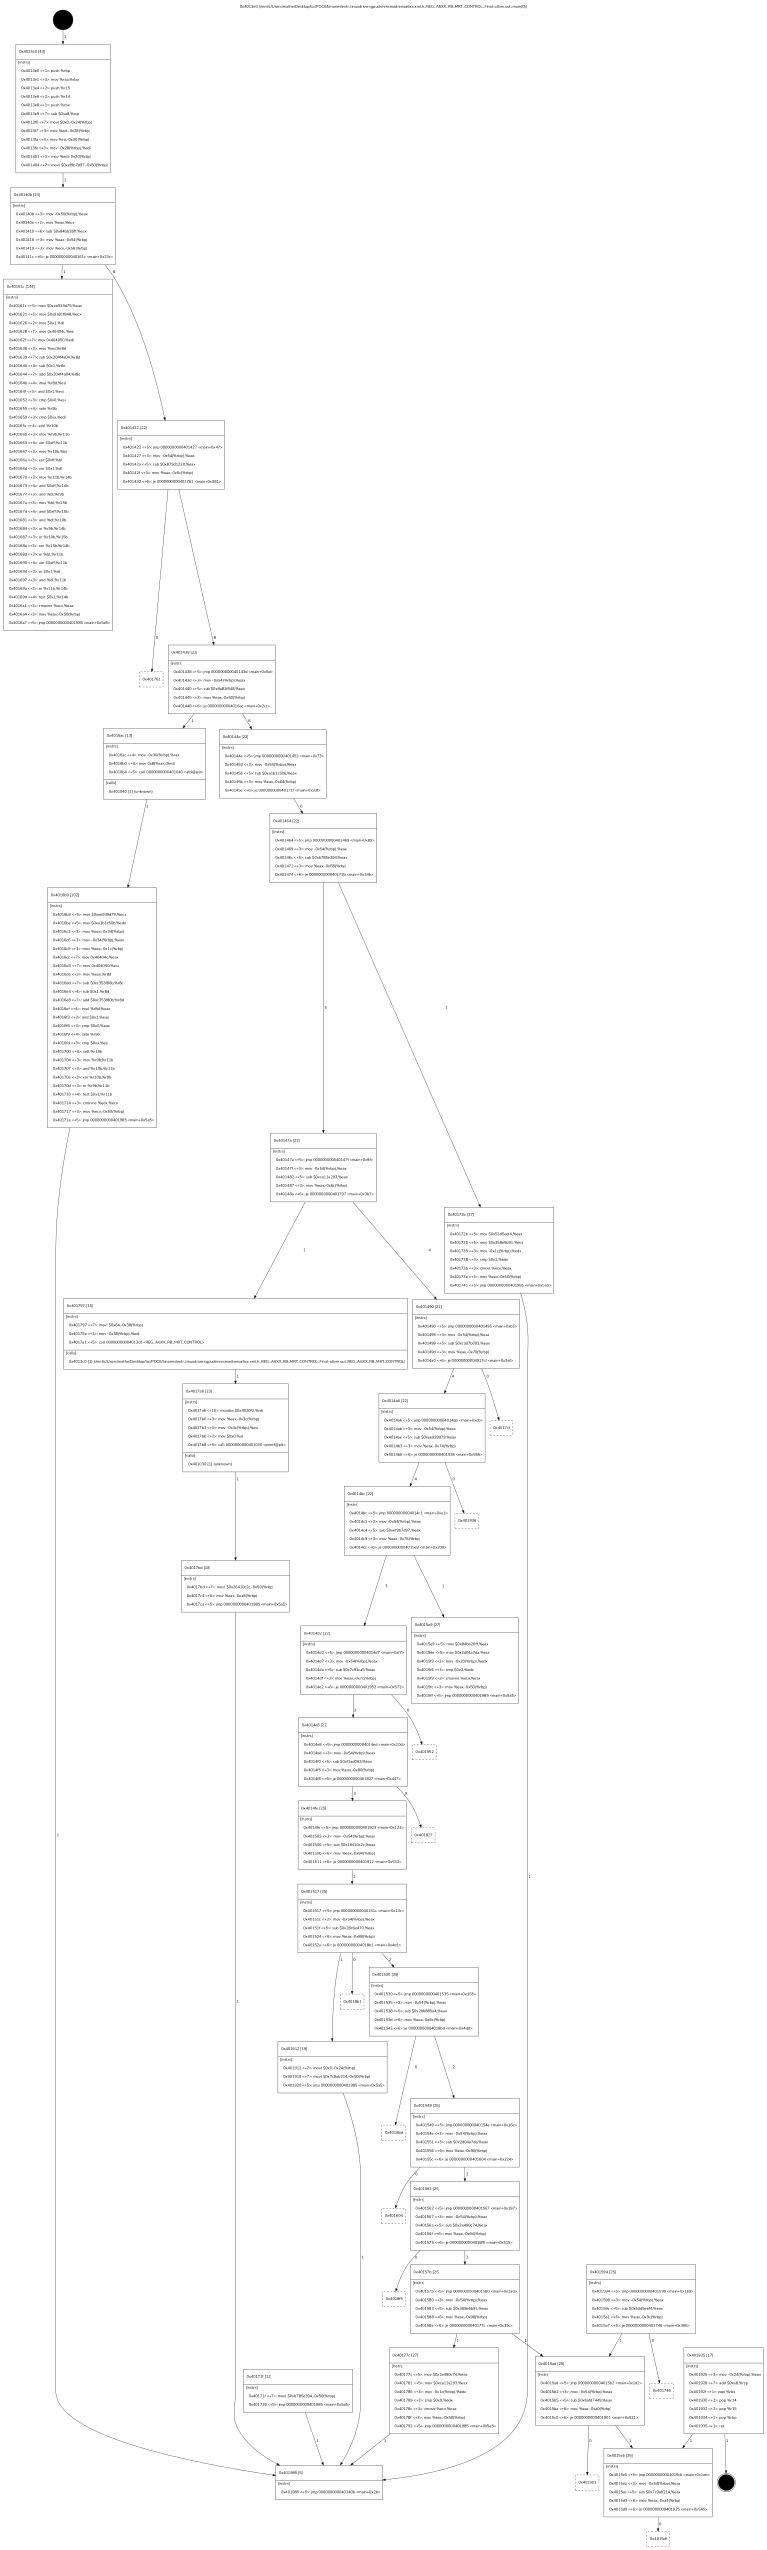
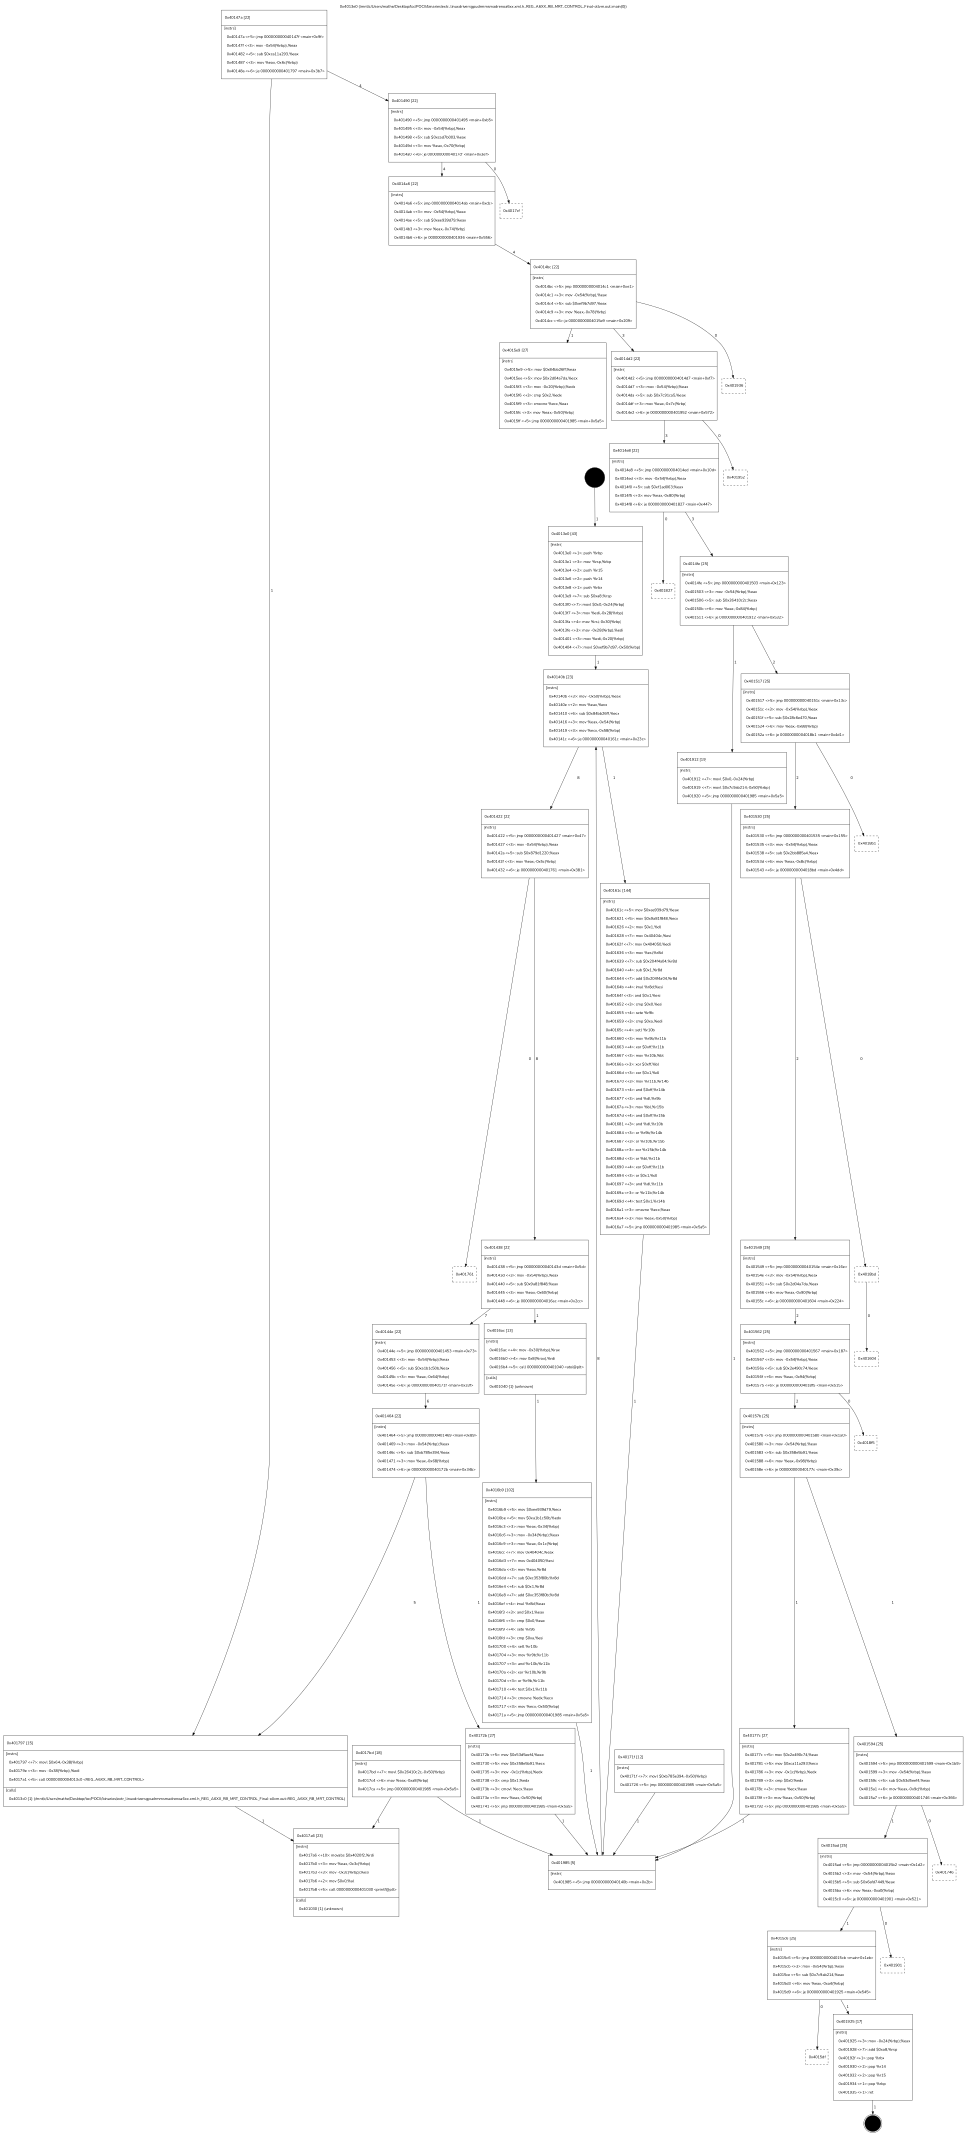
(249, 721) -> (485, 1316)
(323, 1006) -> (353, 1616)
none -> (596, 1303)
(454, 1486) -> (696, 325)
(235, 1515) -> (383, 1811)
none -> (623, 1544)
(334, 1995) -> (733, 687)
(406, 2185) -> (867, 1315)
(525, 2344) -> (851, 1606)
(689, 2440) -> (844, 2006)
